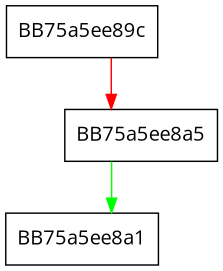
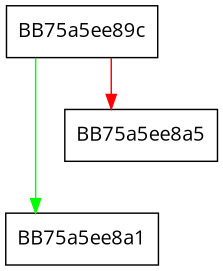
(112, 180) -> (36, 128)
